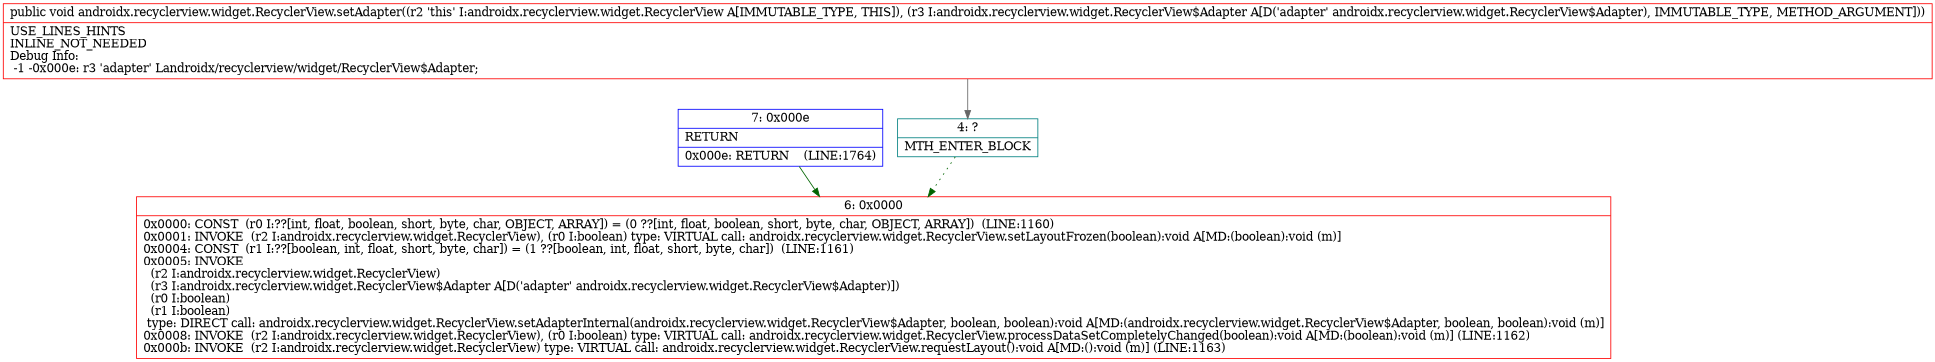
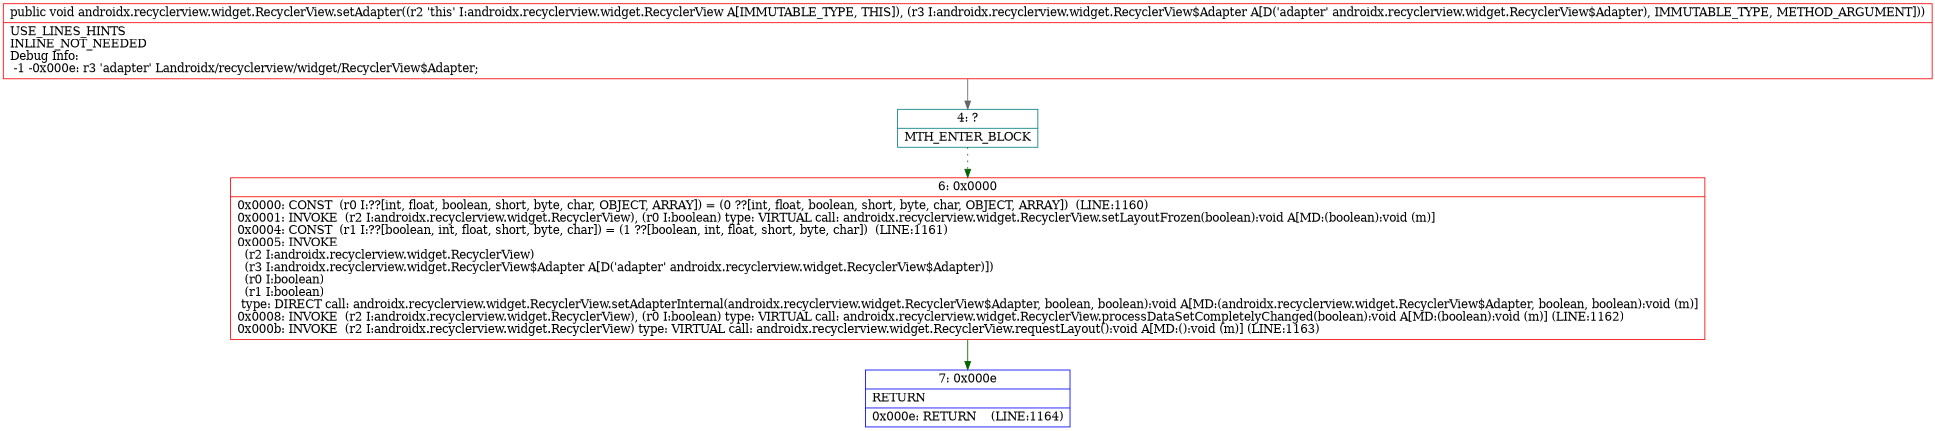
(780, 156) -> (968, 417)
(807, 178) -> (968, 351)
